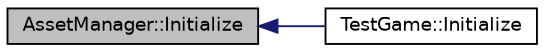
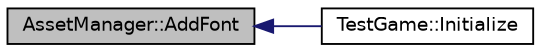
(133, 26) -> (131, 26)
